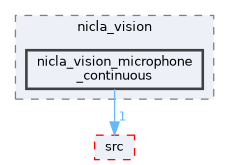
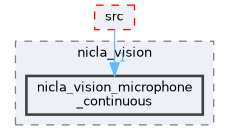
(115, 107) -> (115, 50)
